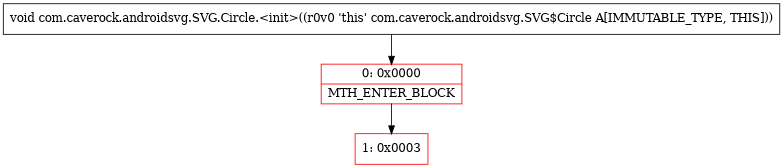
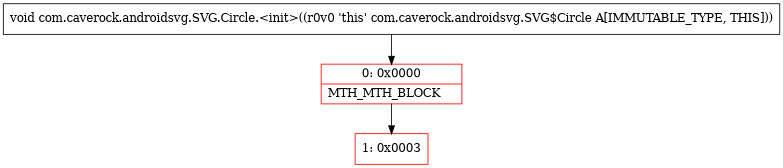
(392, 94) -> (384, 94)
